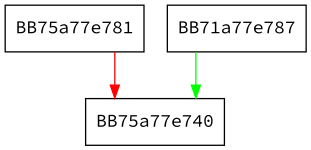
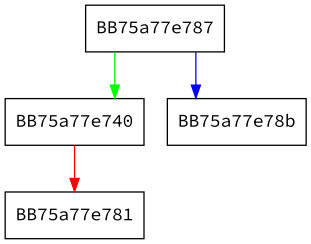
(237, 29) -> (155, 29)
(115, 69) -> (75, 162)
none -> (237, 122)
